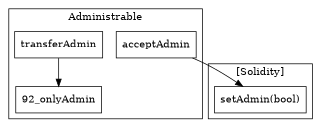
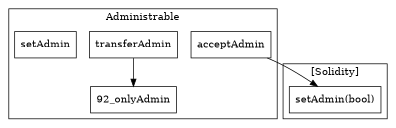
none -> (45, 45)
